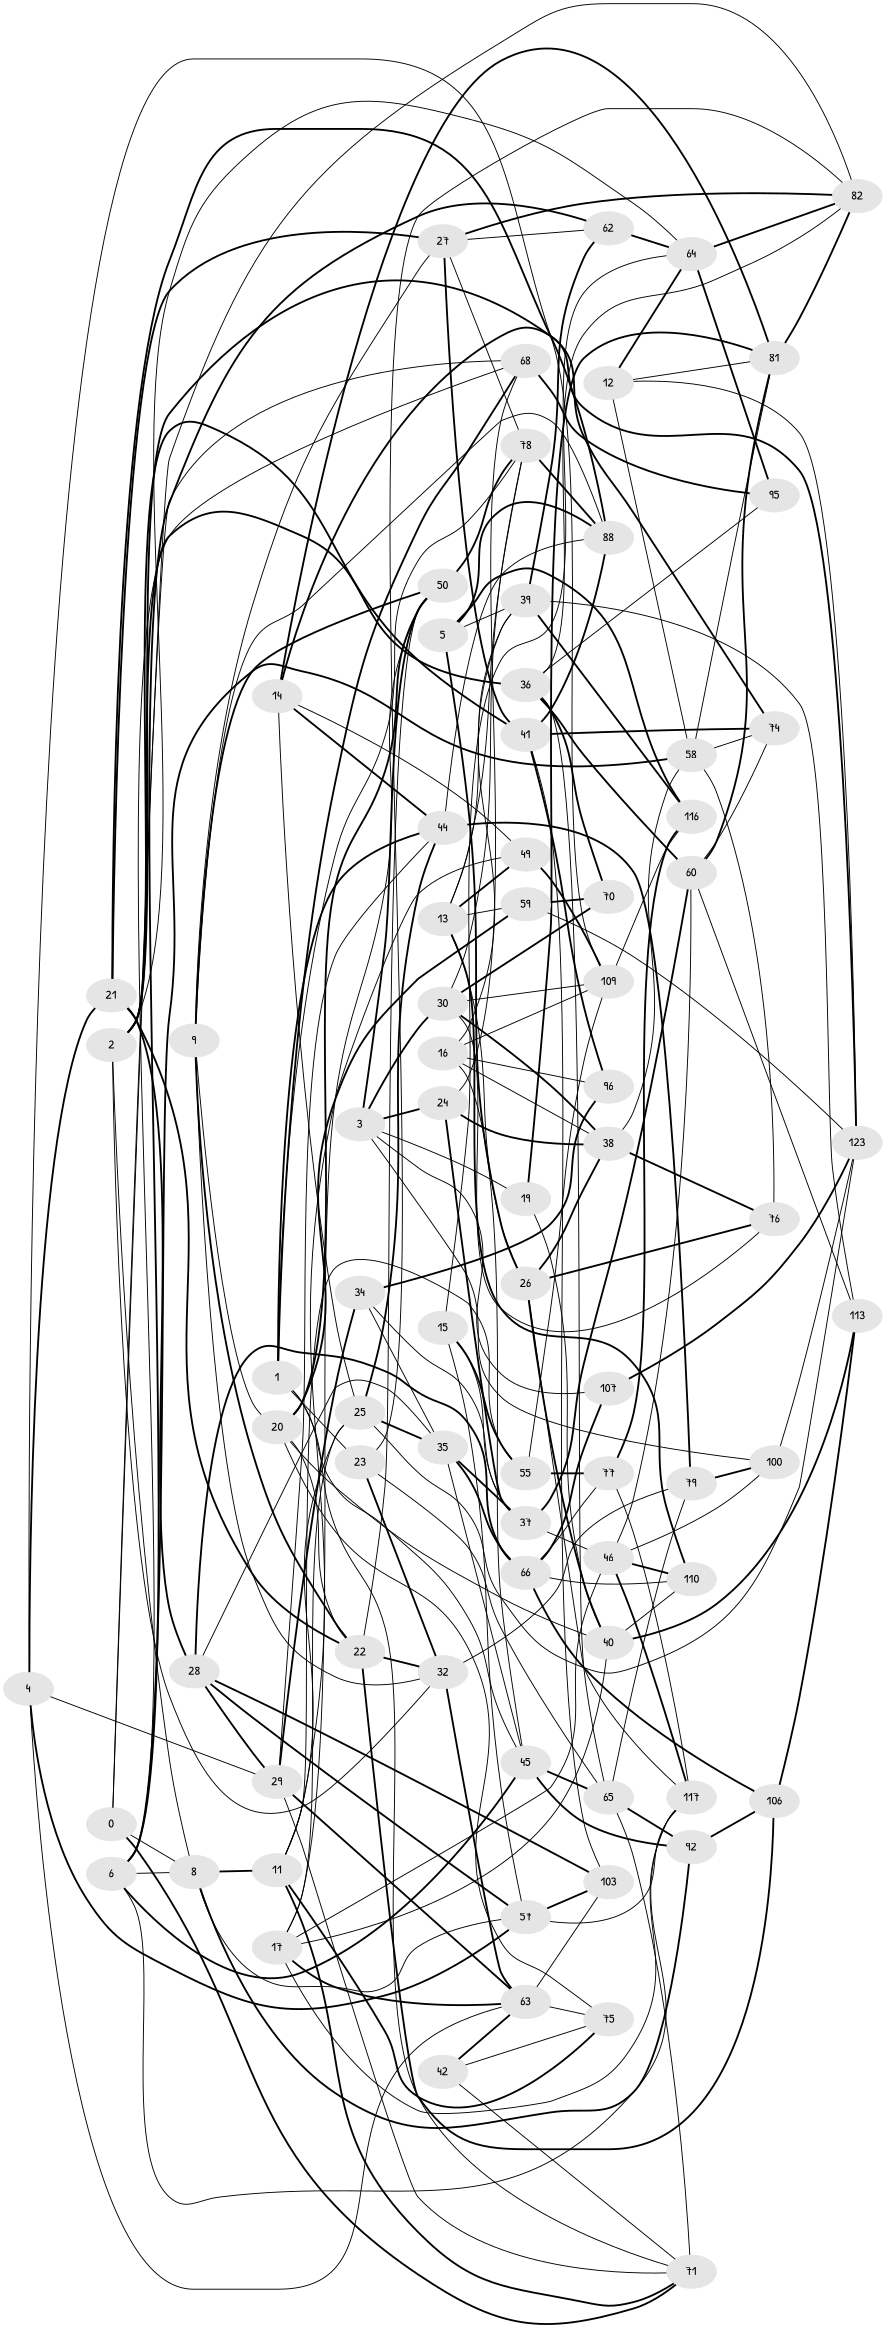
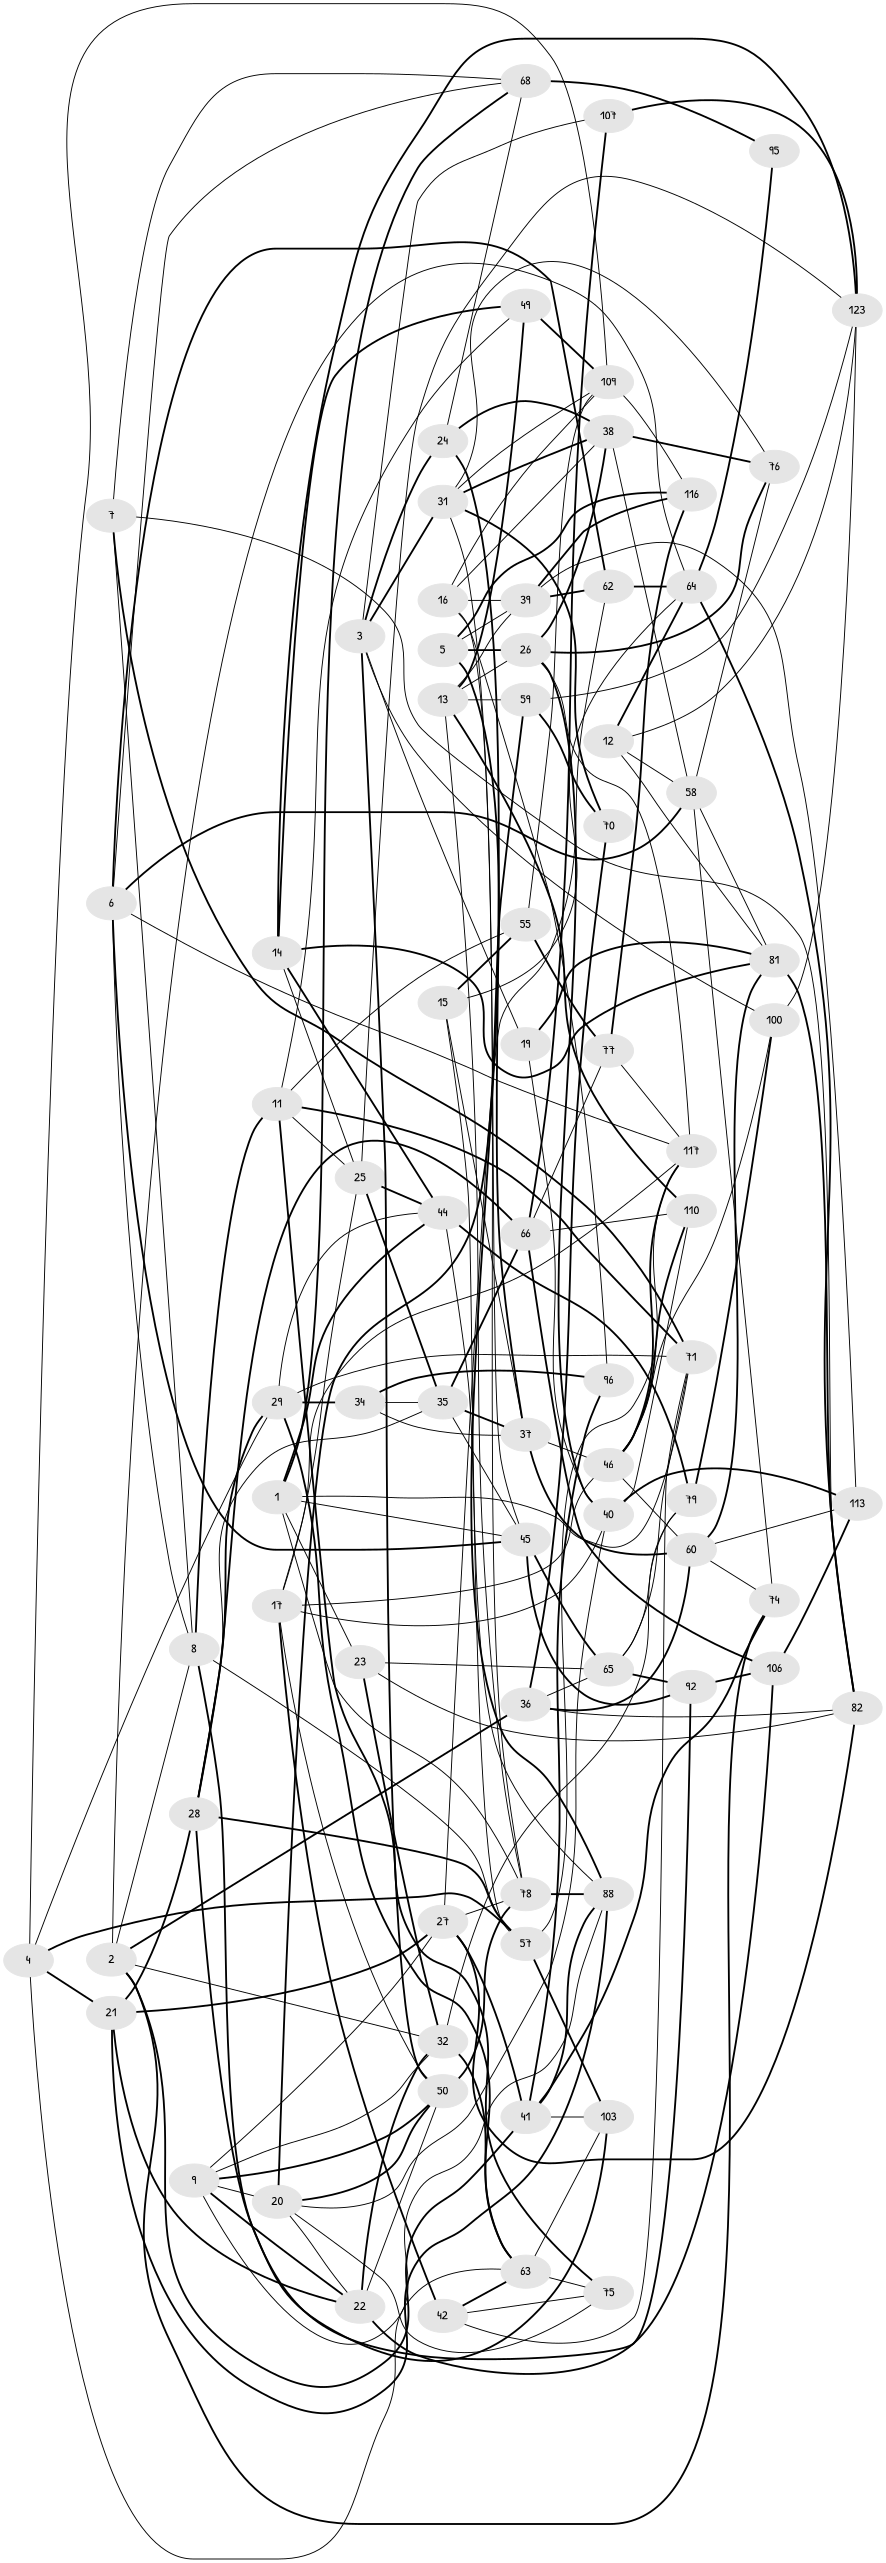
(645, 594) -> none
(410, 764) -> (334, 379)
(443, 1004) -> (443, 502)
(111, 1824) -> (111, 516)
(408, 2002) -> (328, 1968)
